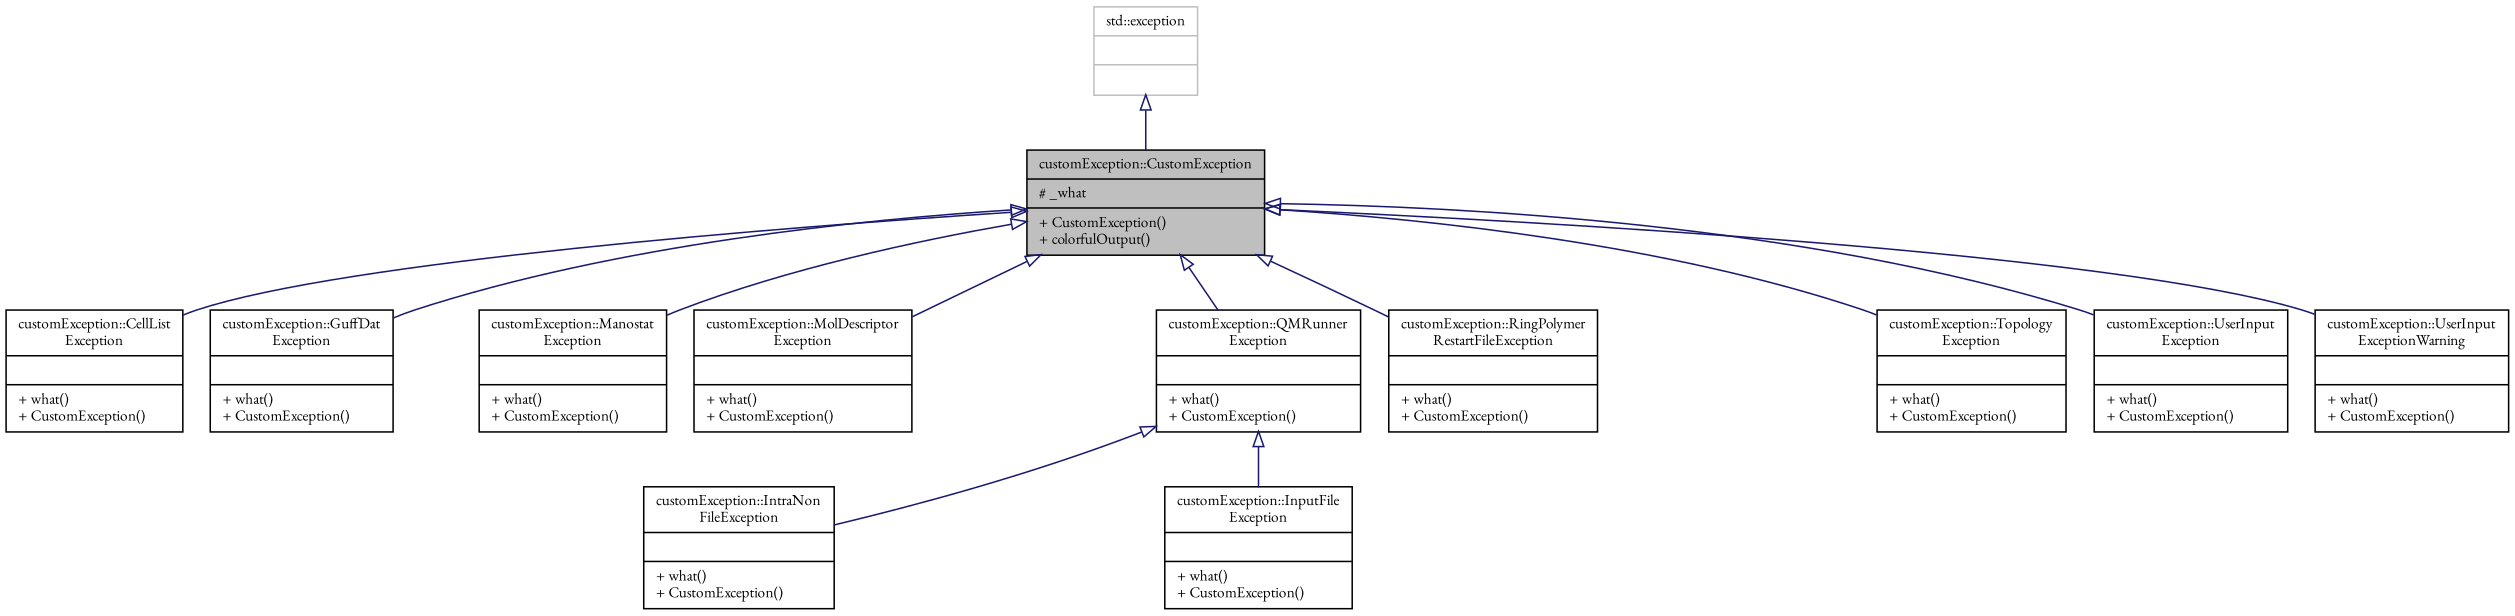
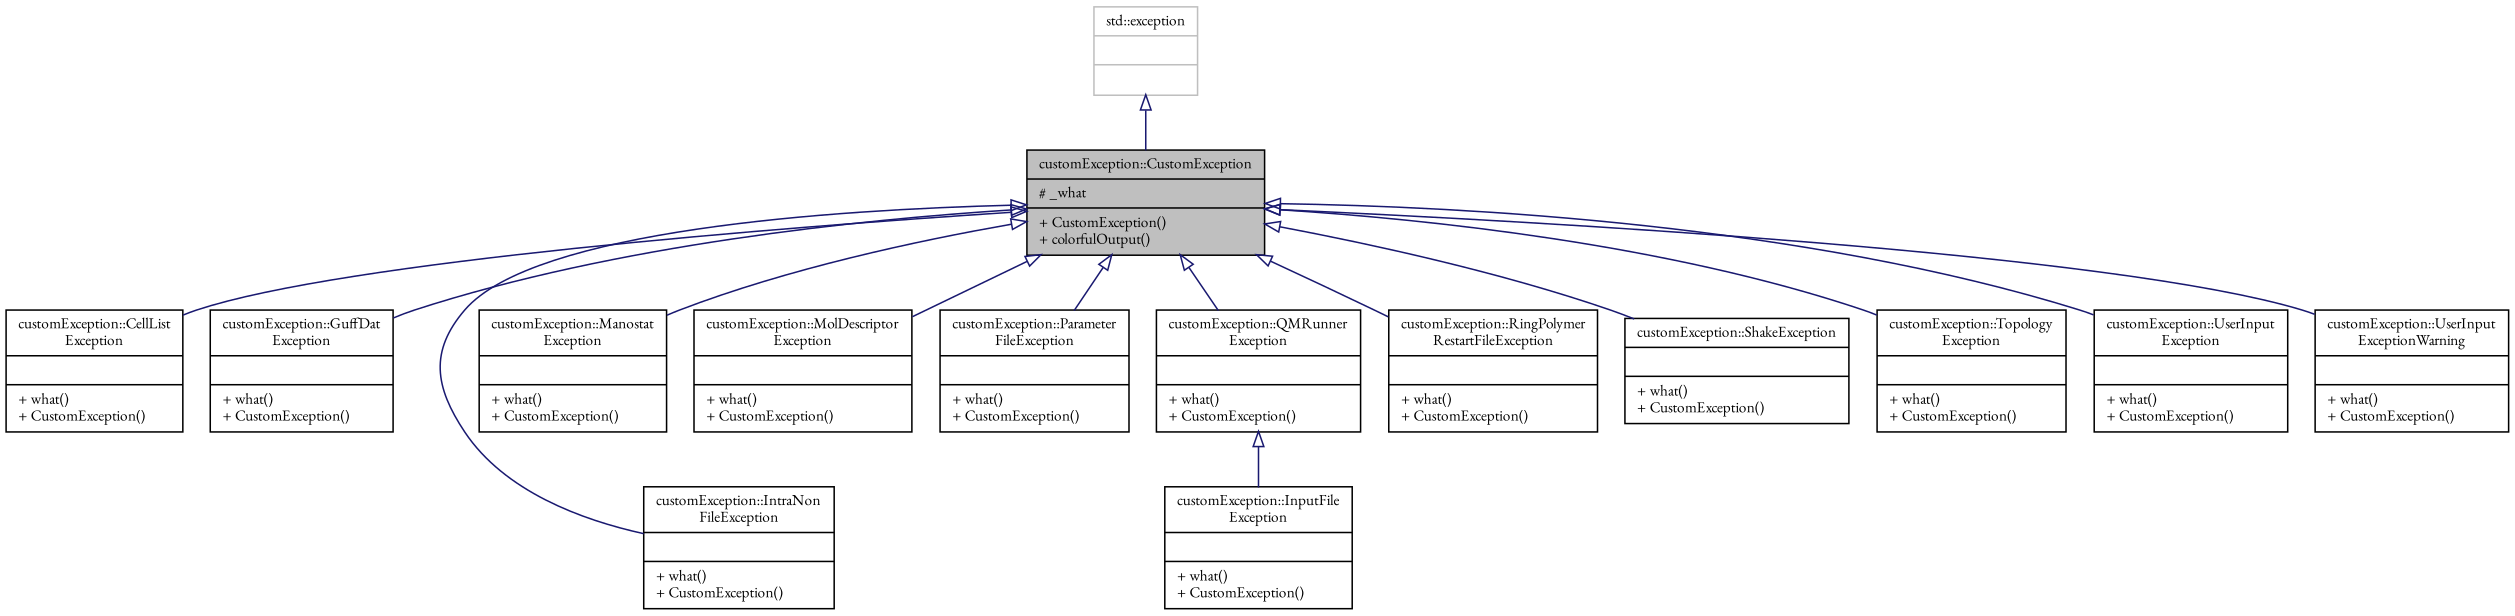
none -> (1035, 371)
none -> (1737, 371)
(990, 483) -> (540, 266)
